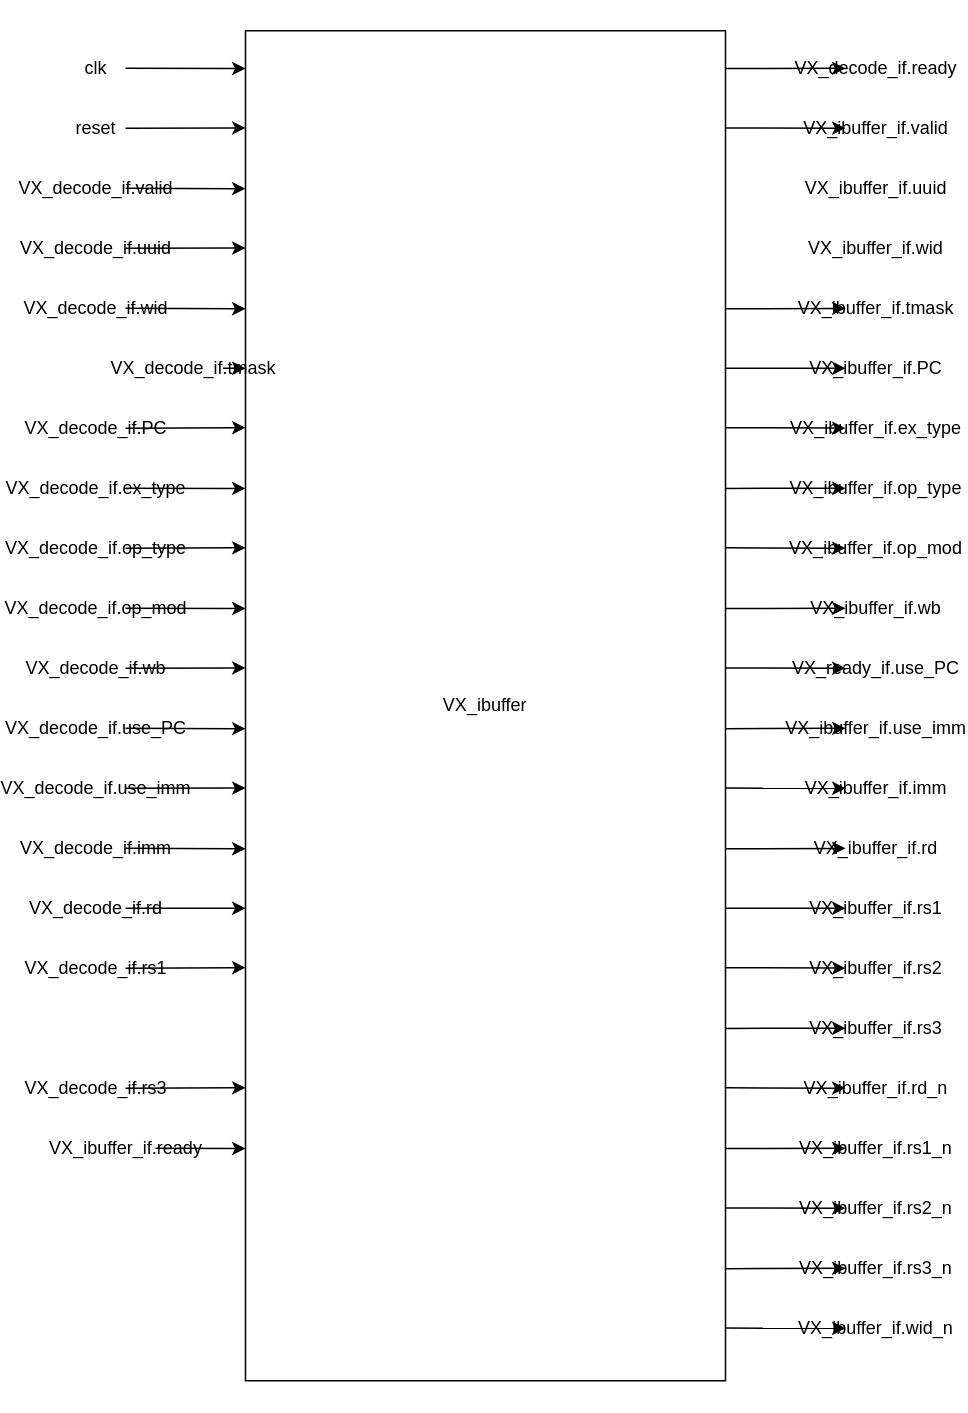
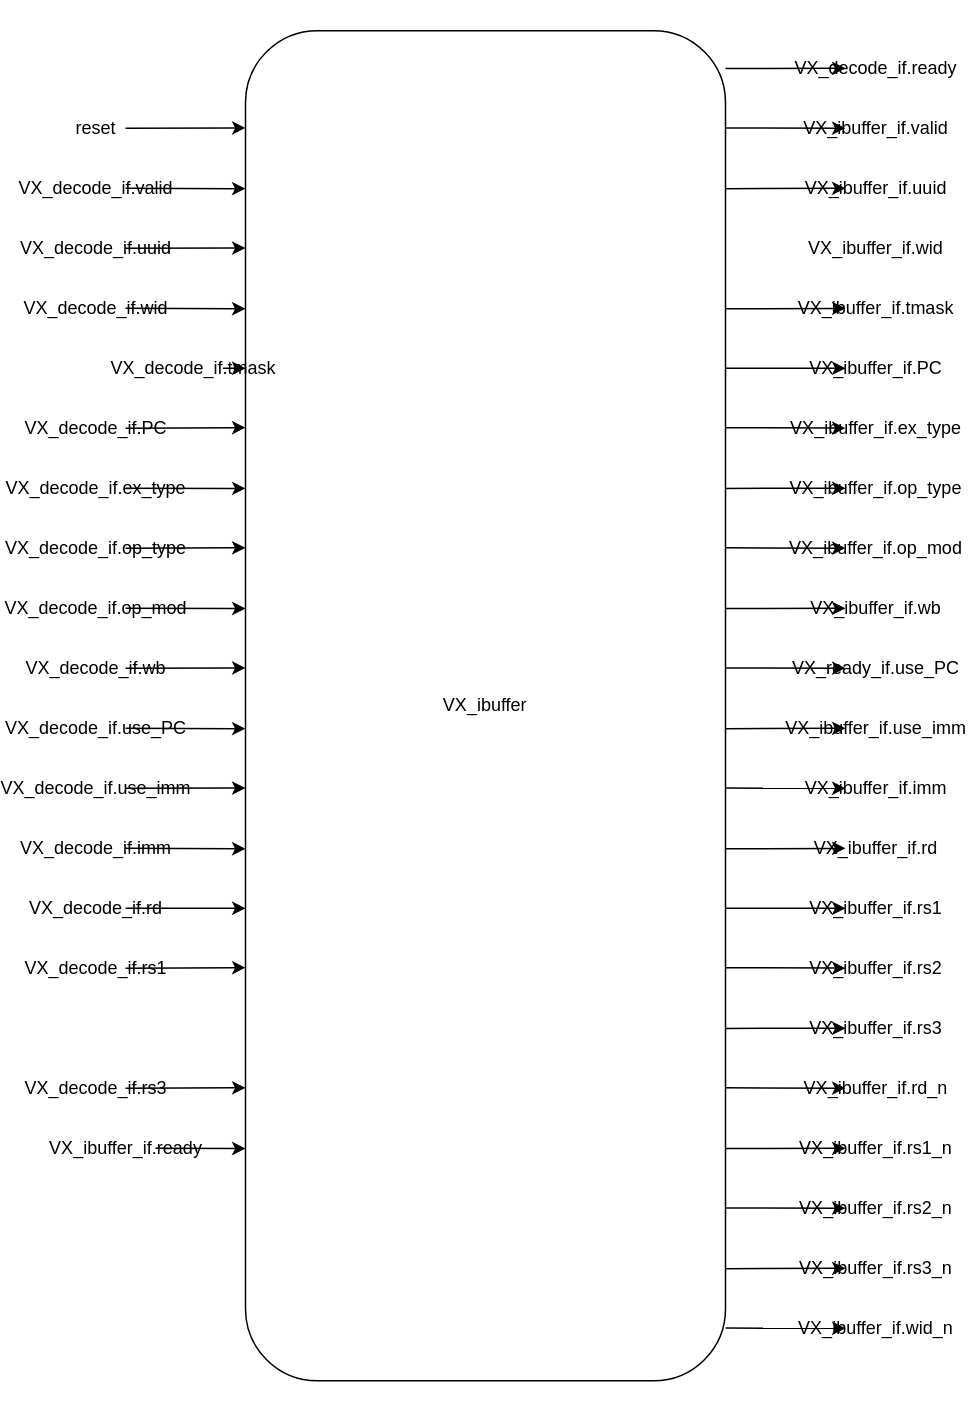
(95, 68) -> none
(180, 68) -> none
none -> (780, 189)
(485, 706) -> (485, 706)
